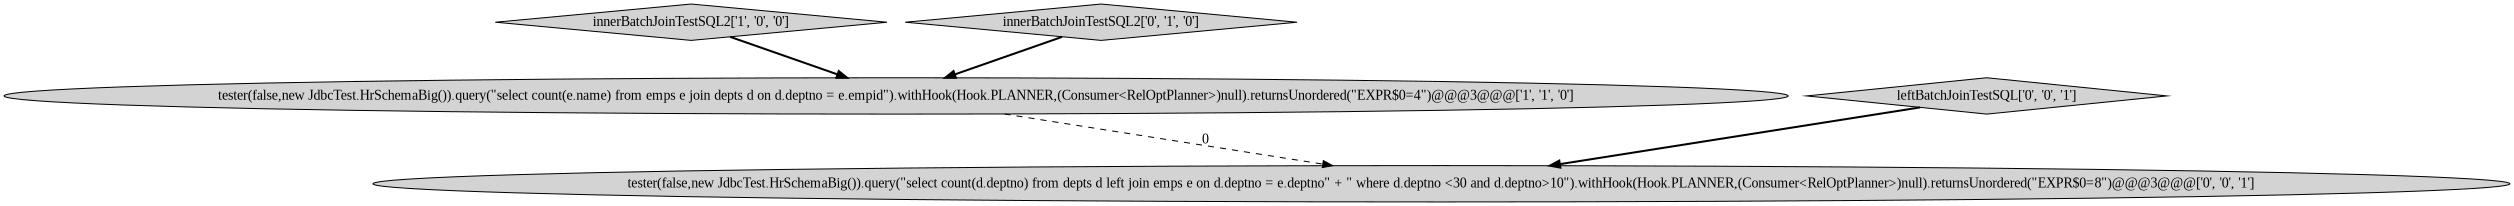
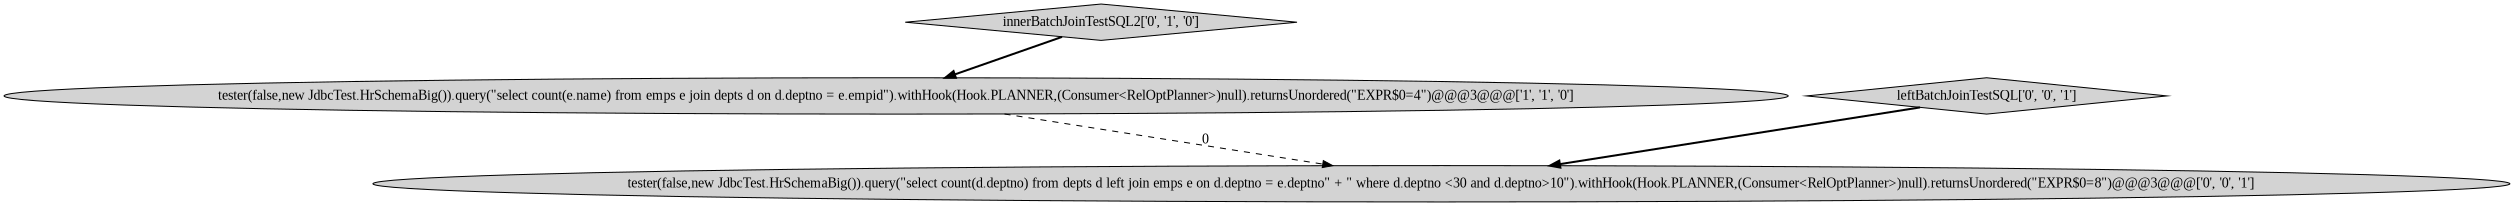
(691, 22) -> none
